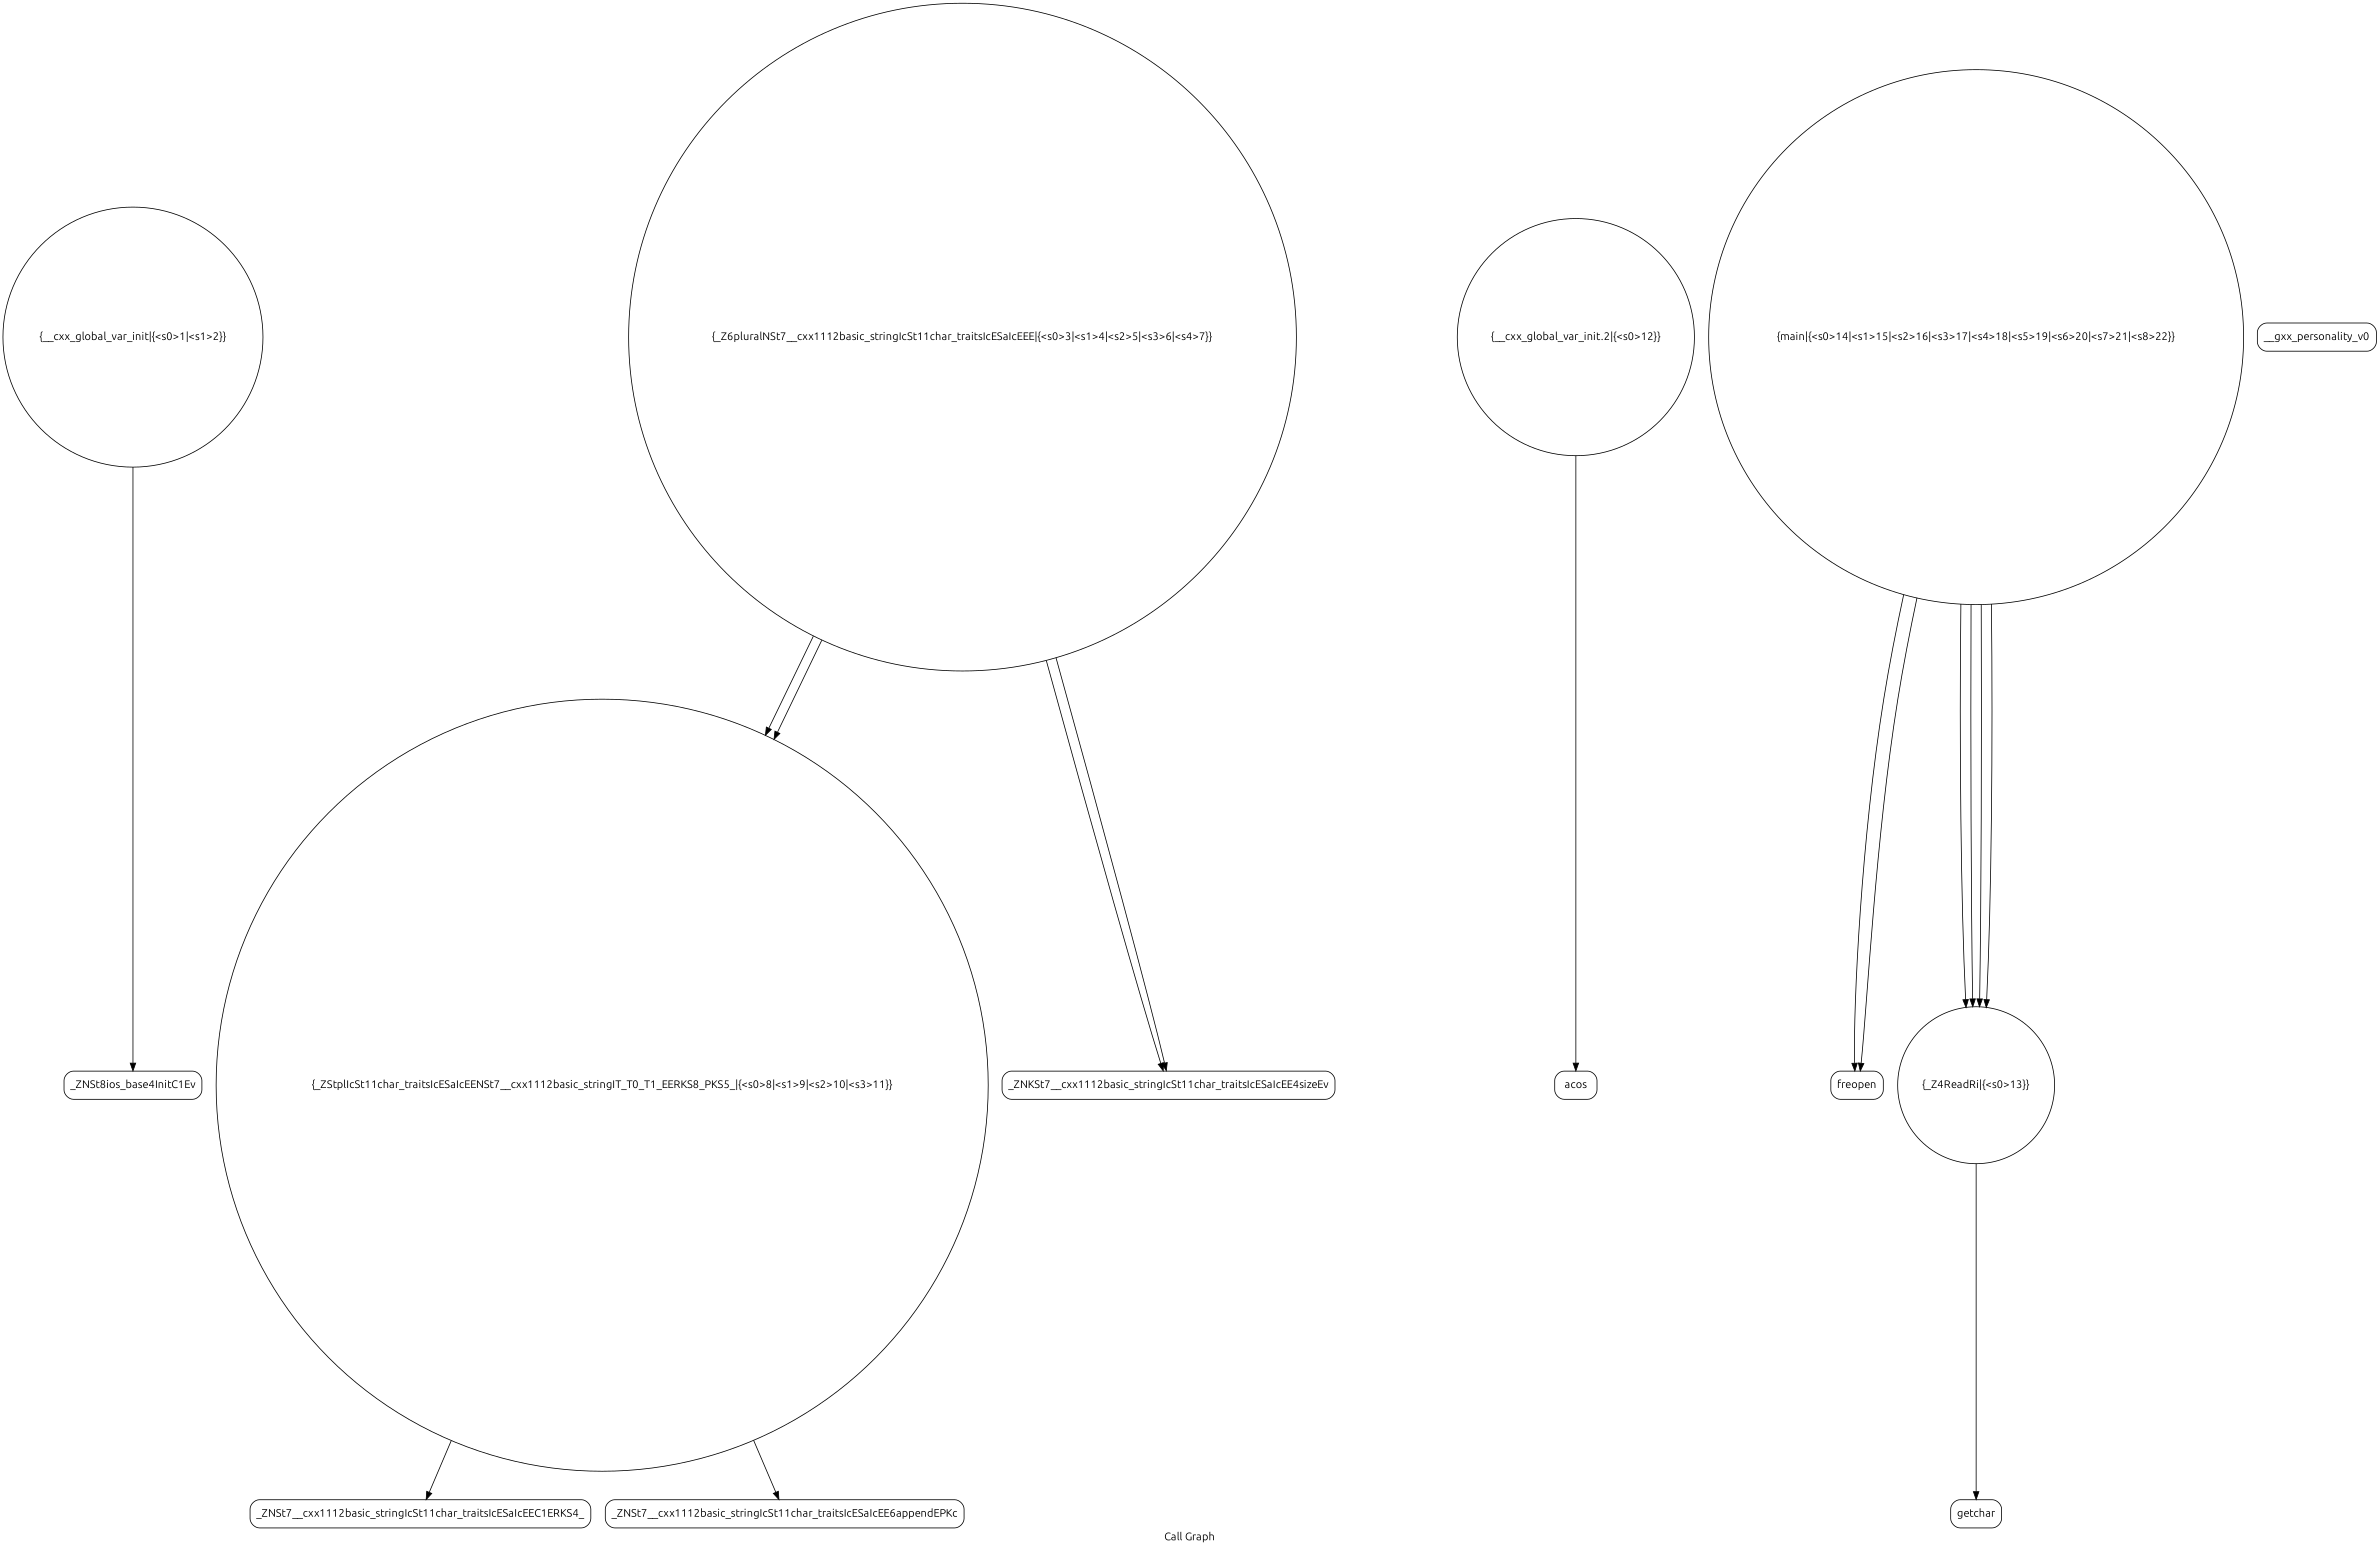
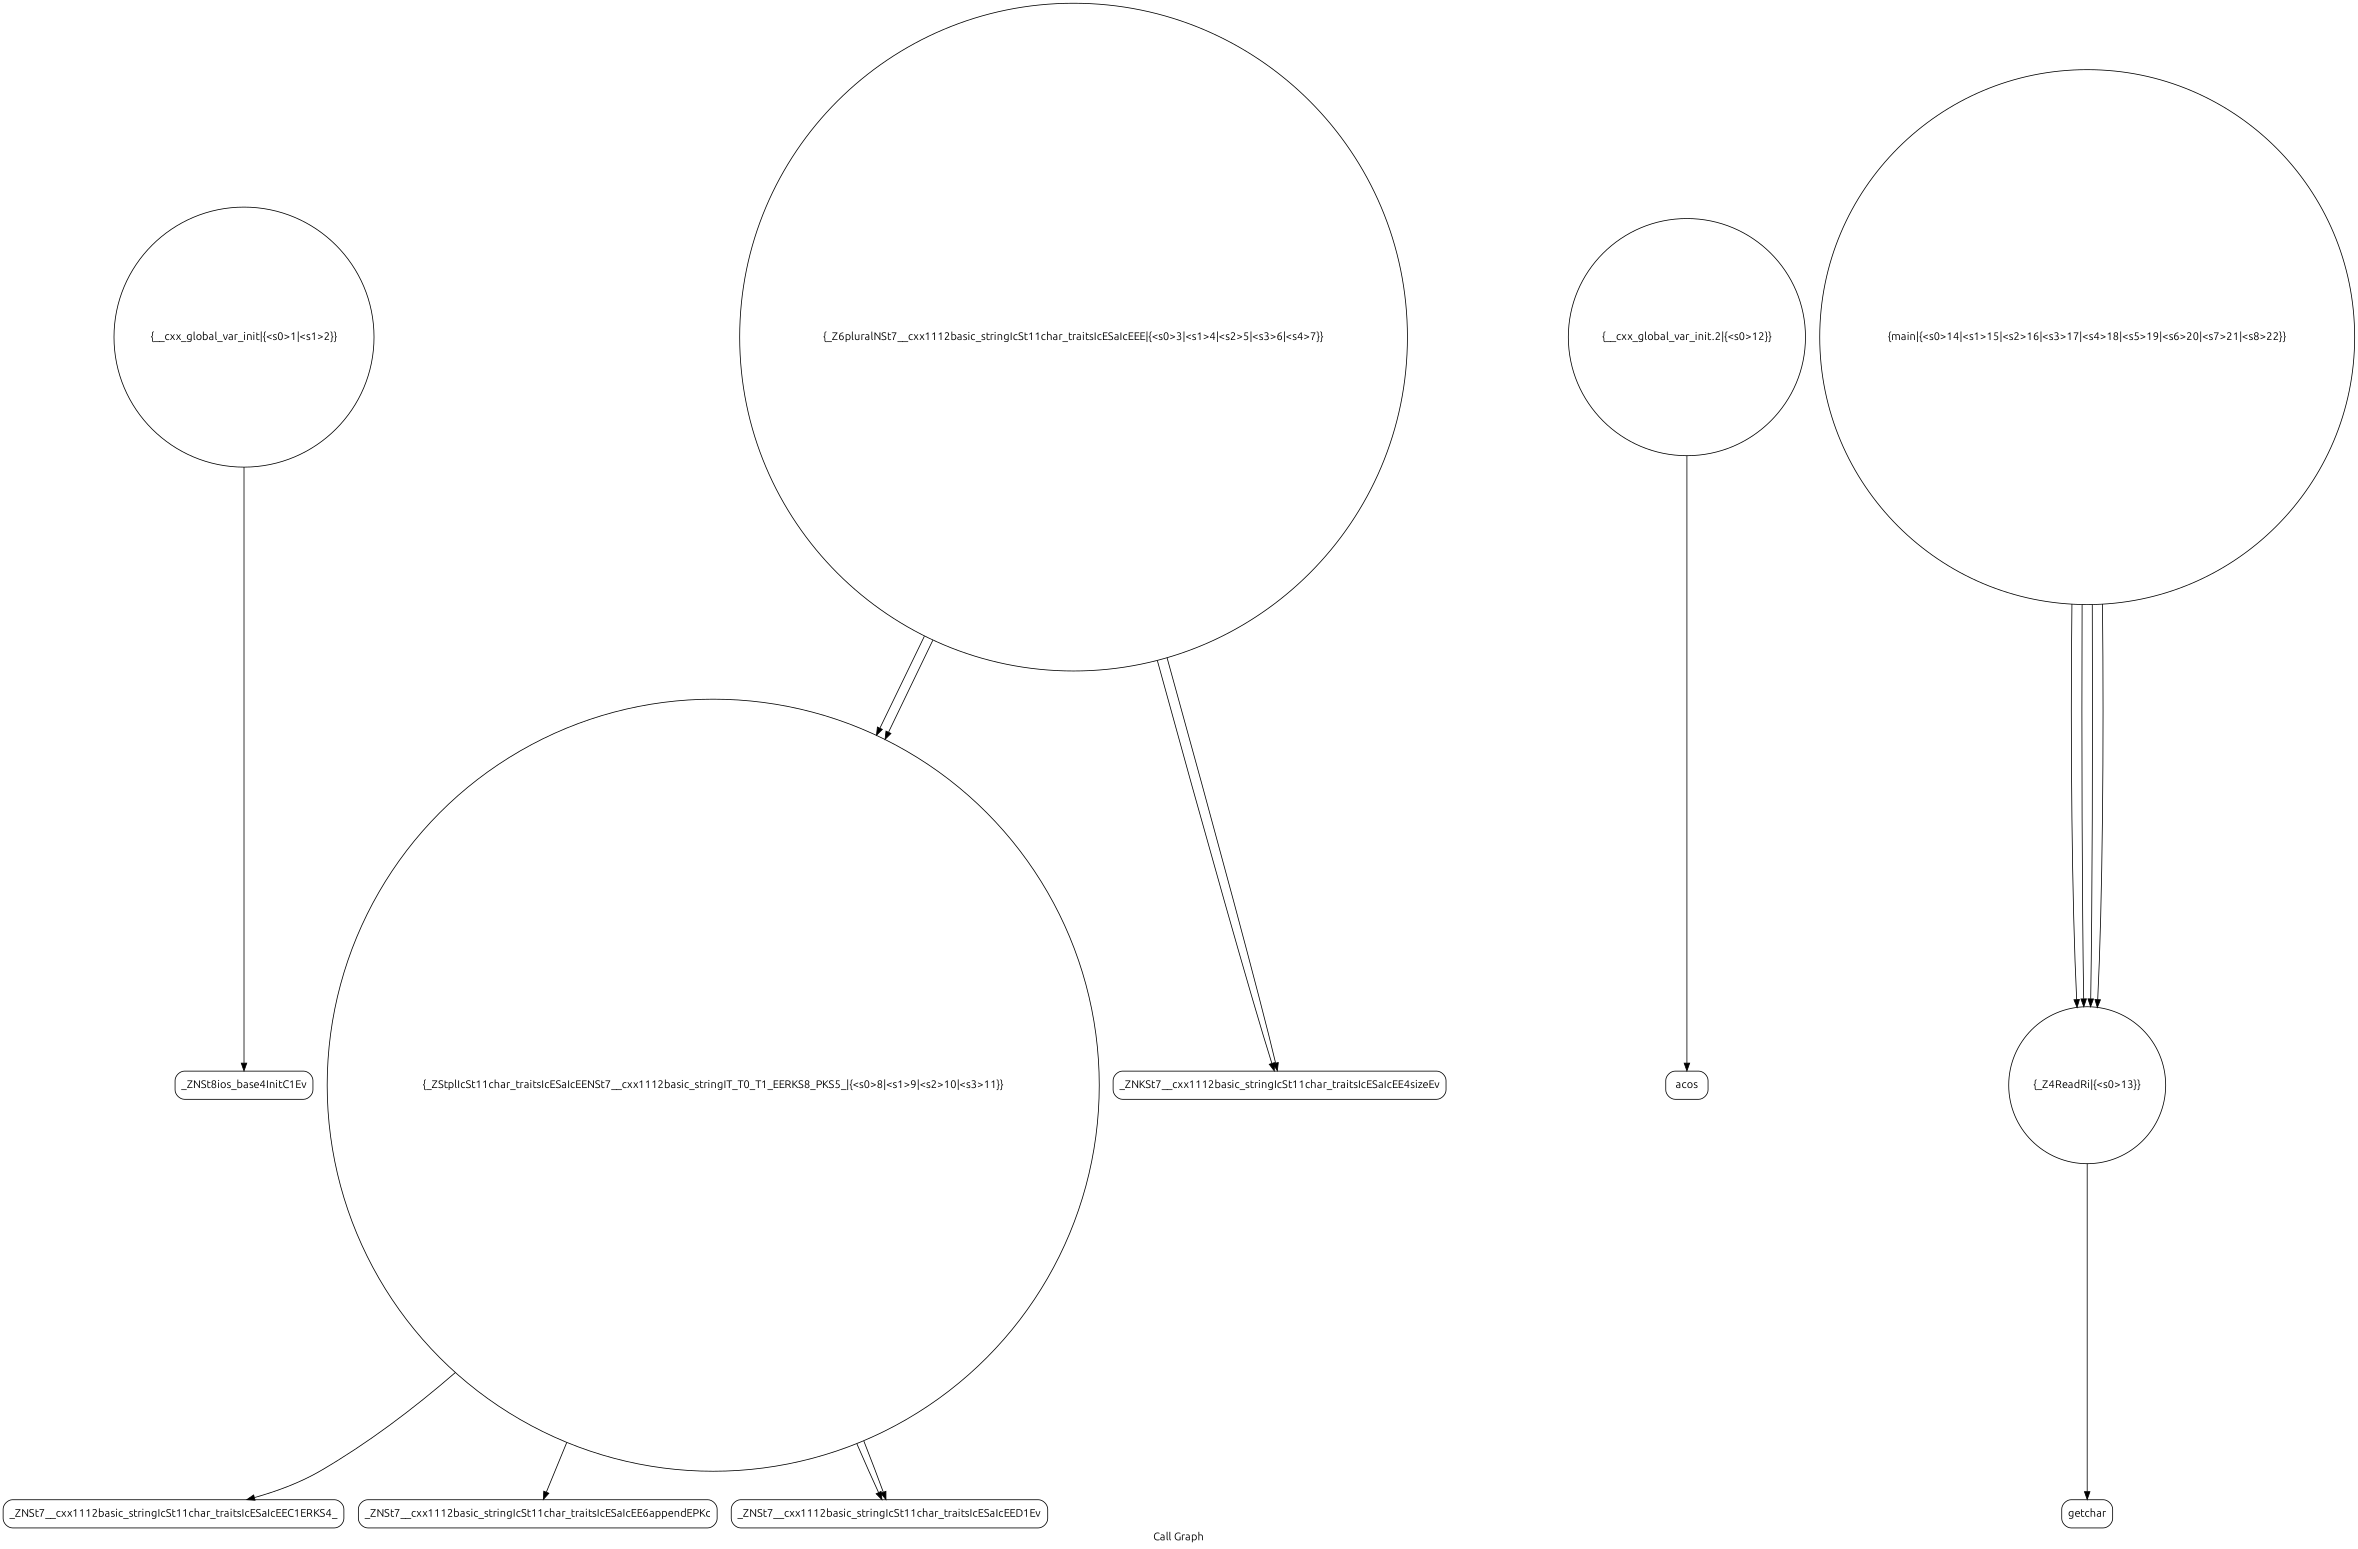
(2317, 337) -> none
(1857, 1085) -> none
none -> (889, 1514)
